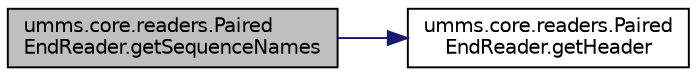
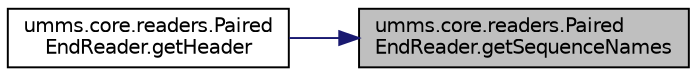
(363, 38) -> (314, 38)
